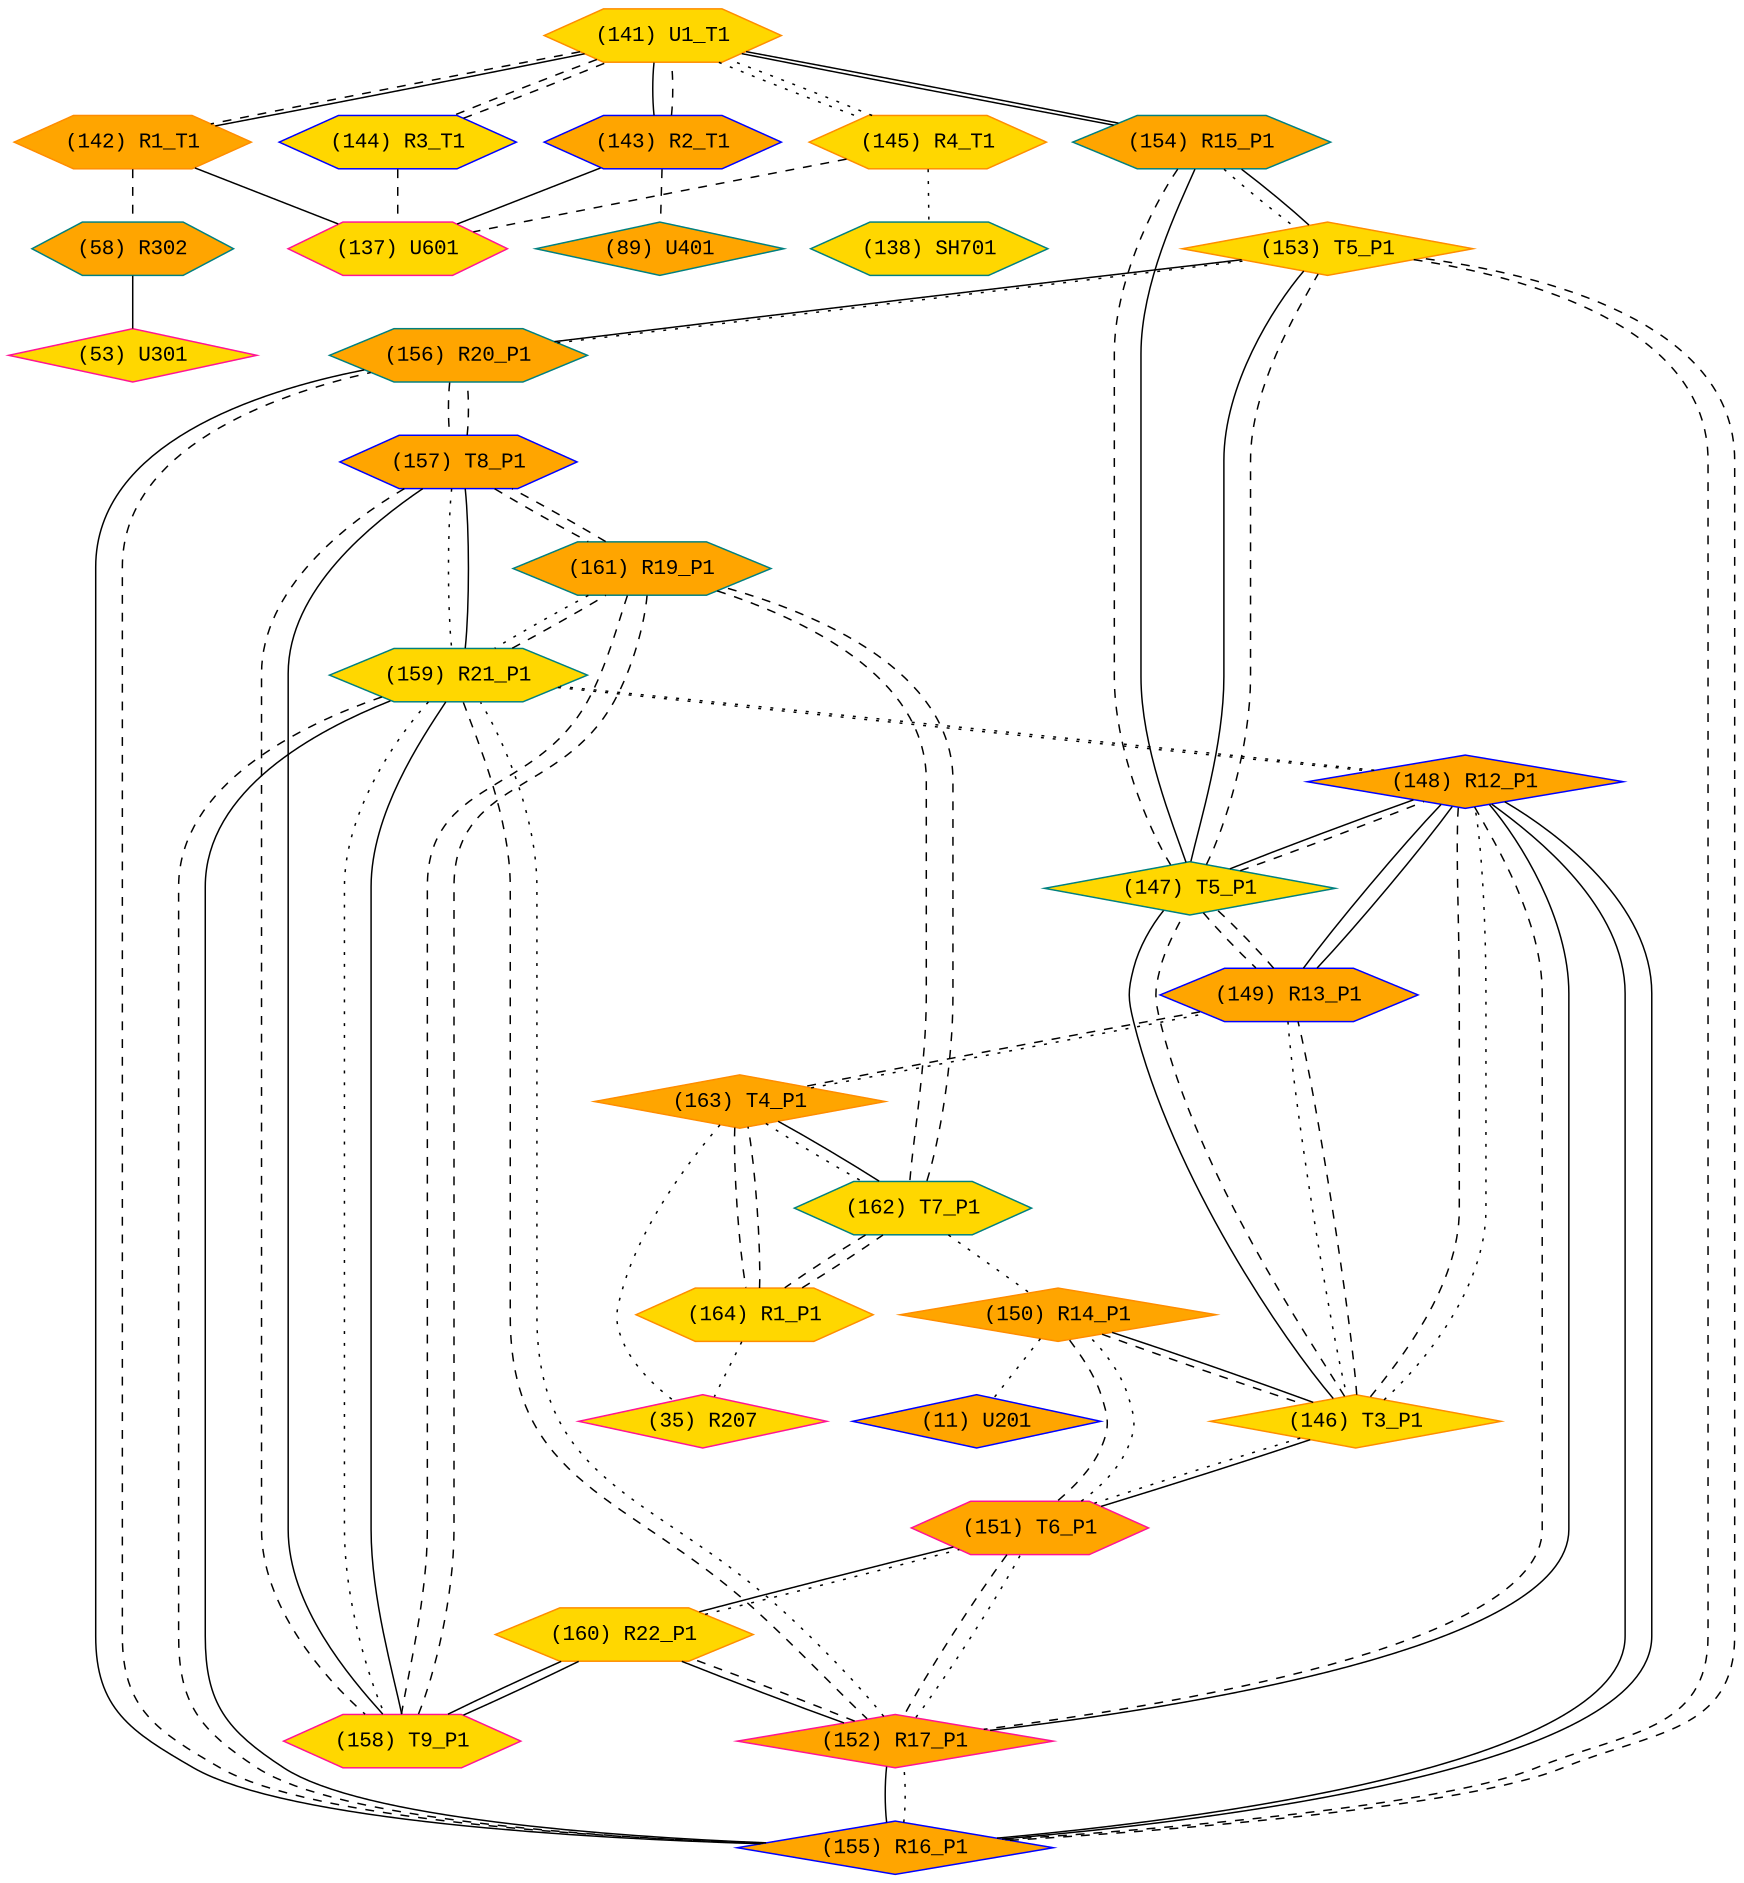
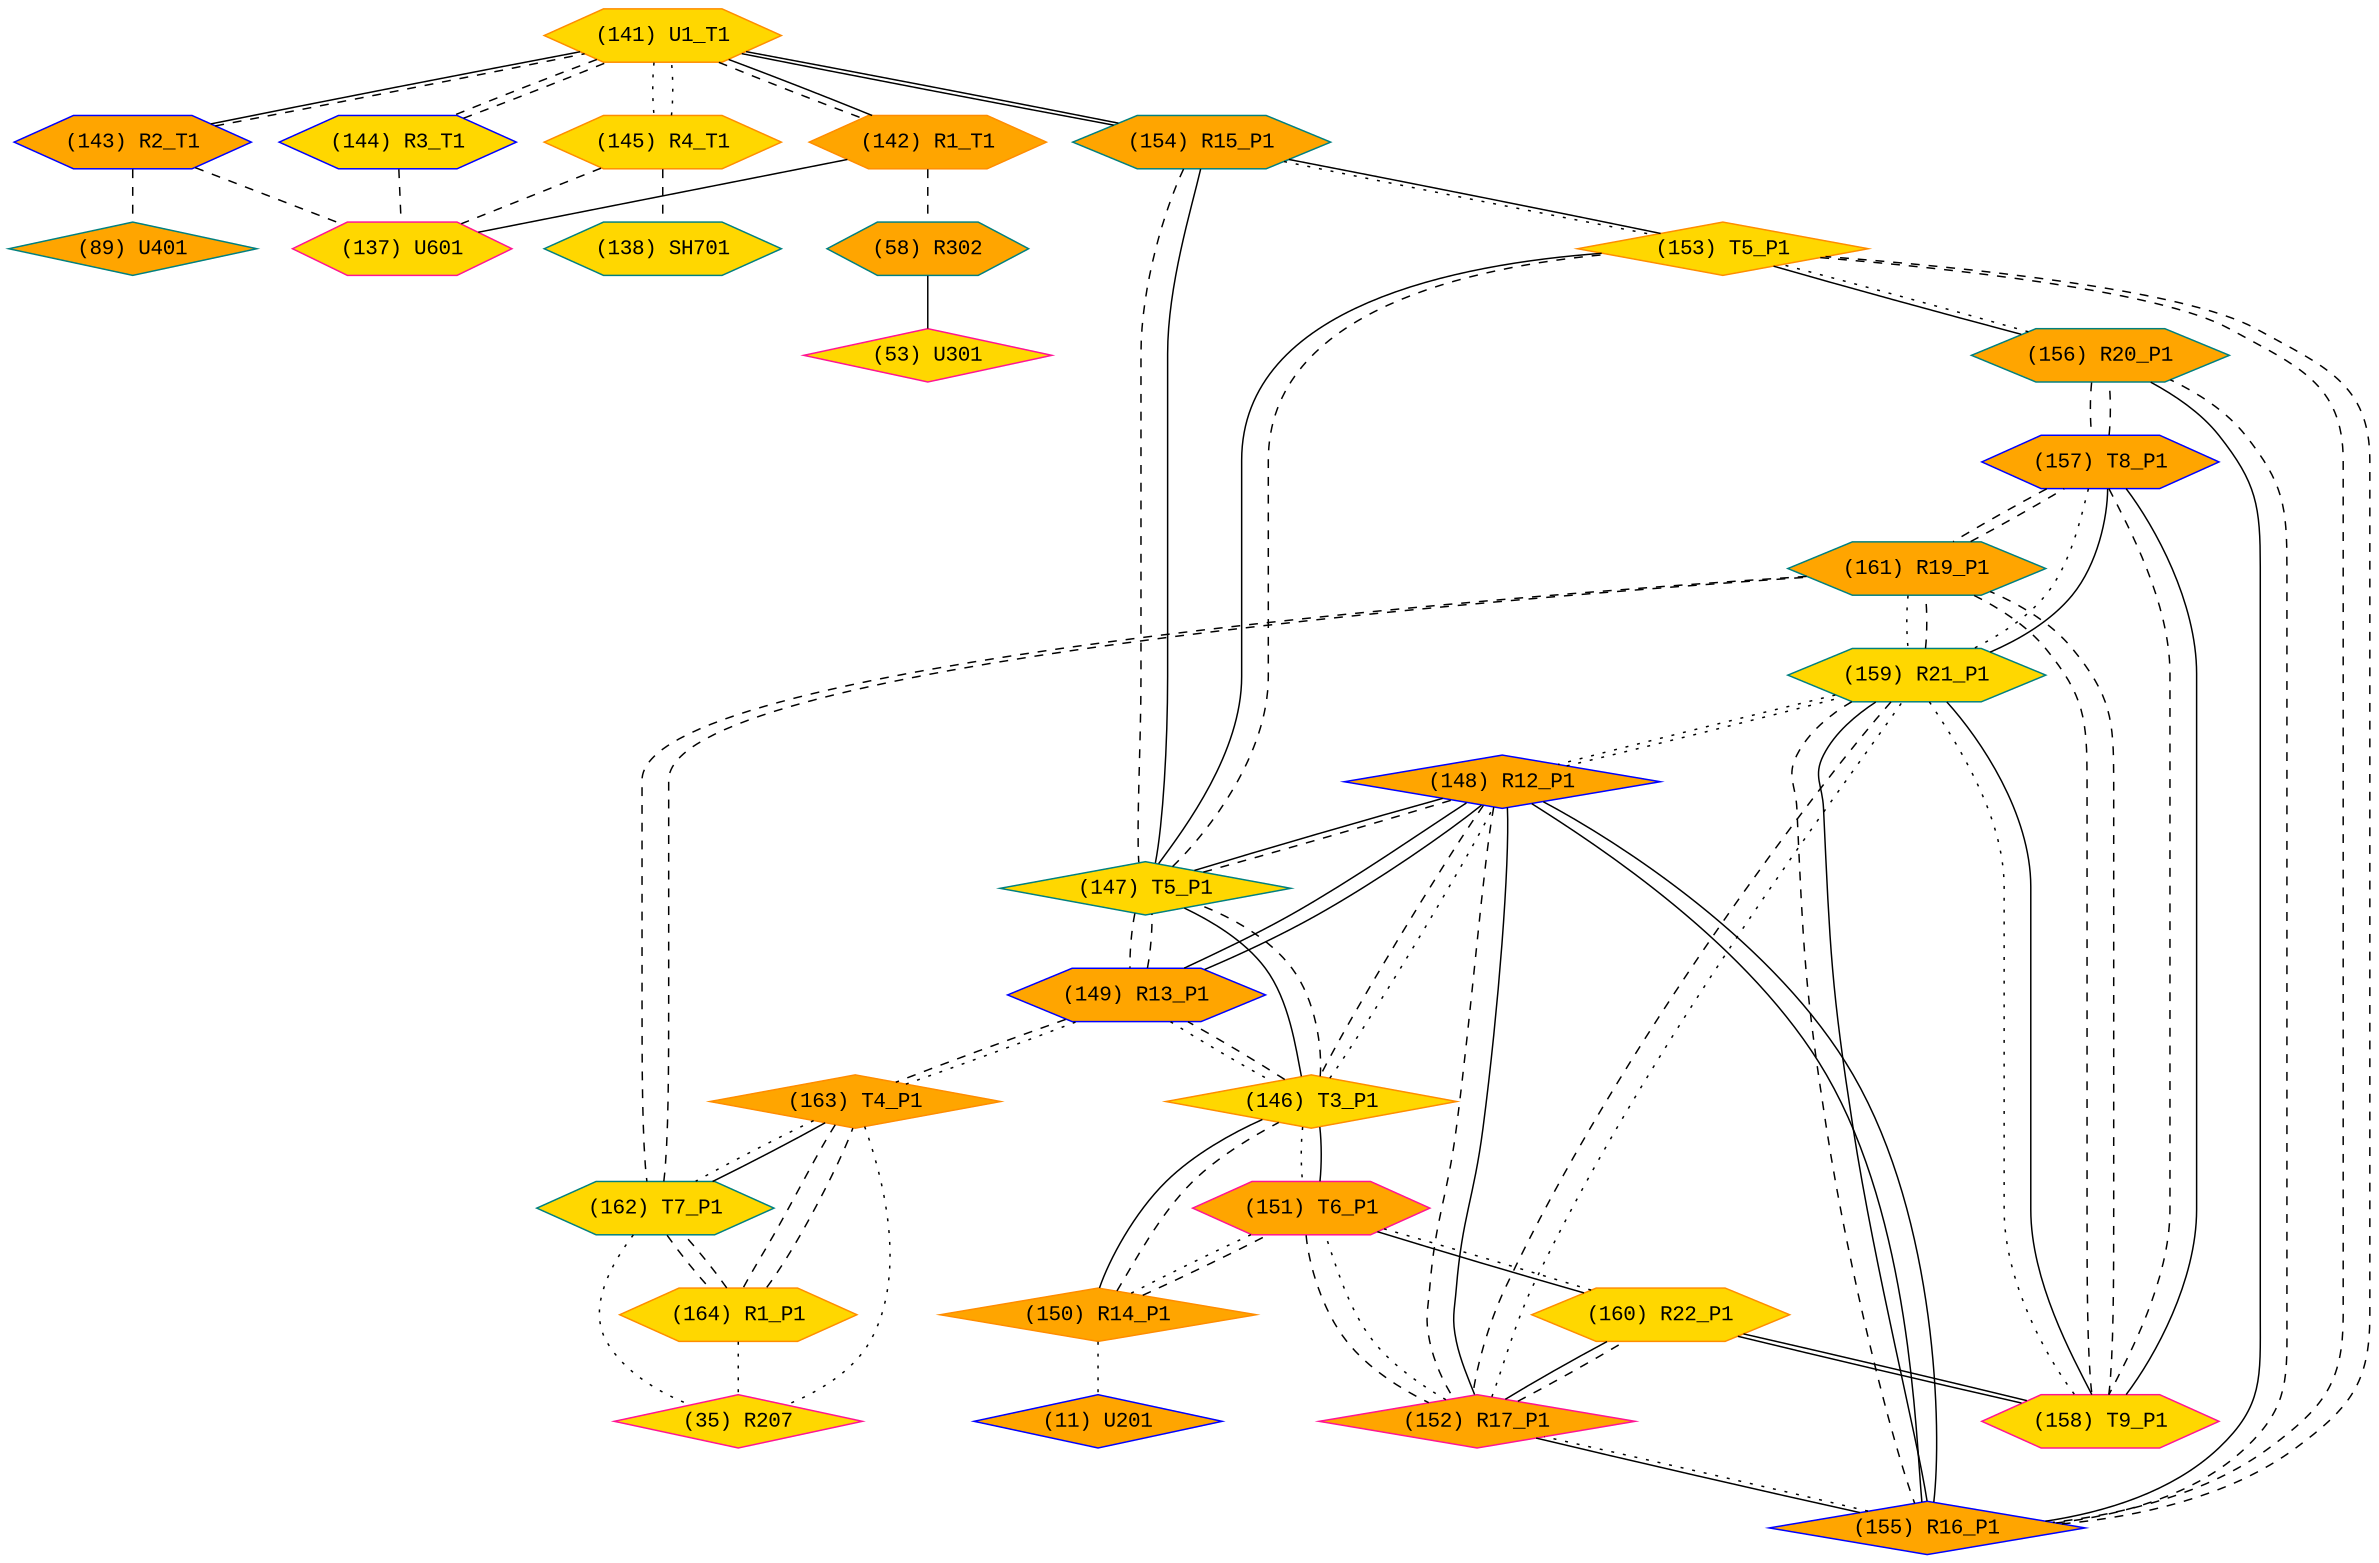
(529, 196) -> (269, 196)
(929, 196) -> (663, 186)
(989, 1264) -> (605, 1337)
